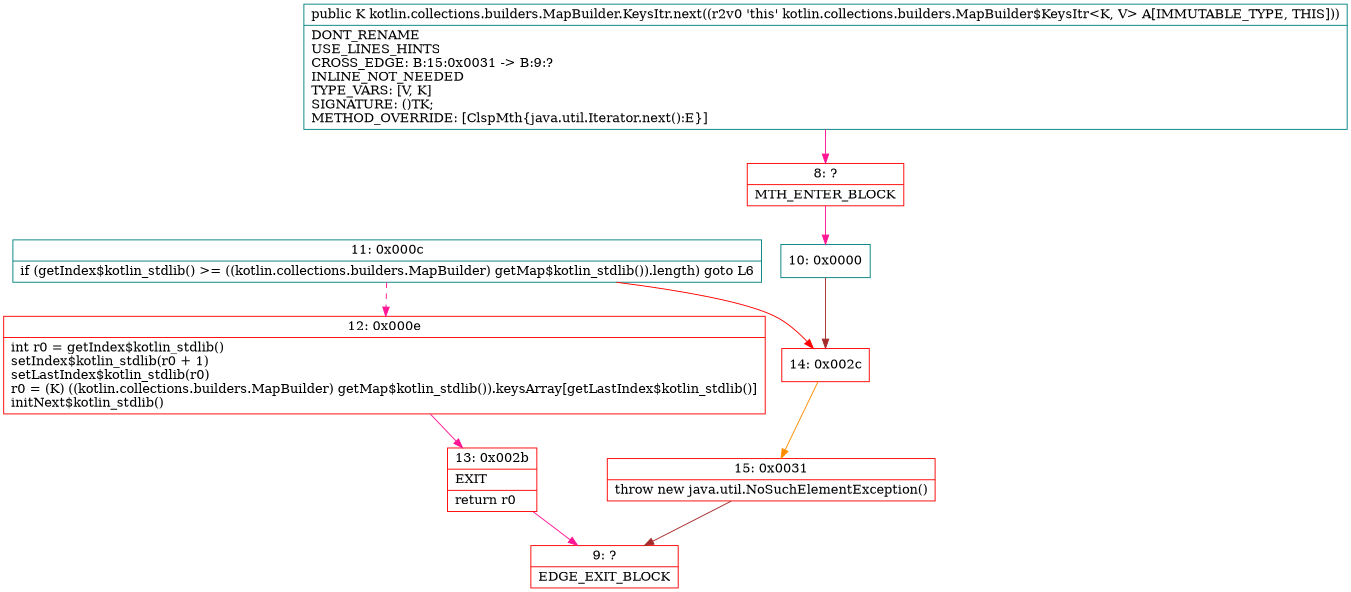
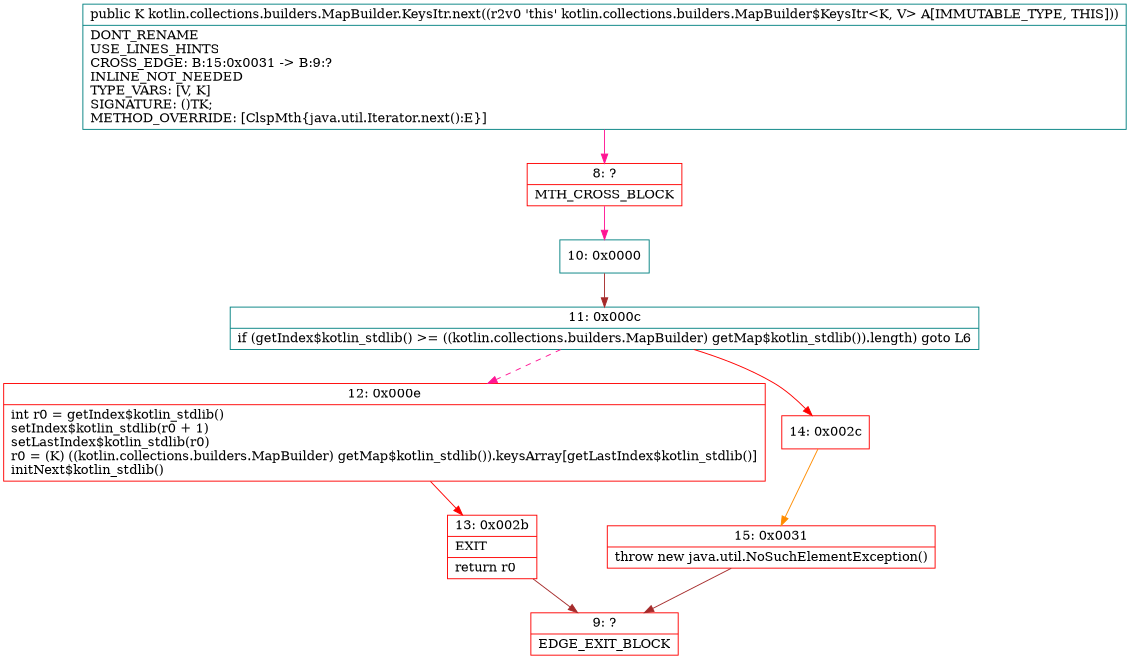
(826, 195) -> (605, 195)
(826, 308) -> (605, 286)
(443, 428) -> (443, 495)
(552, 526) -> (552, 593)
